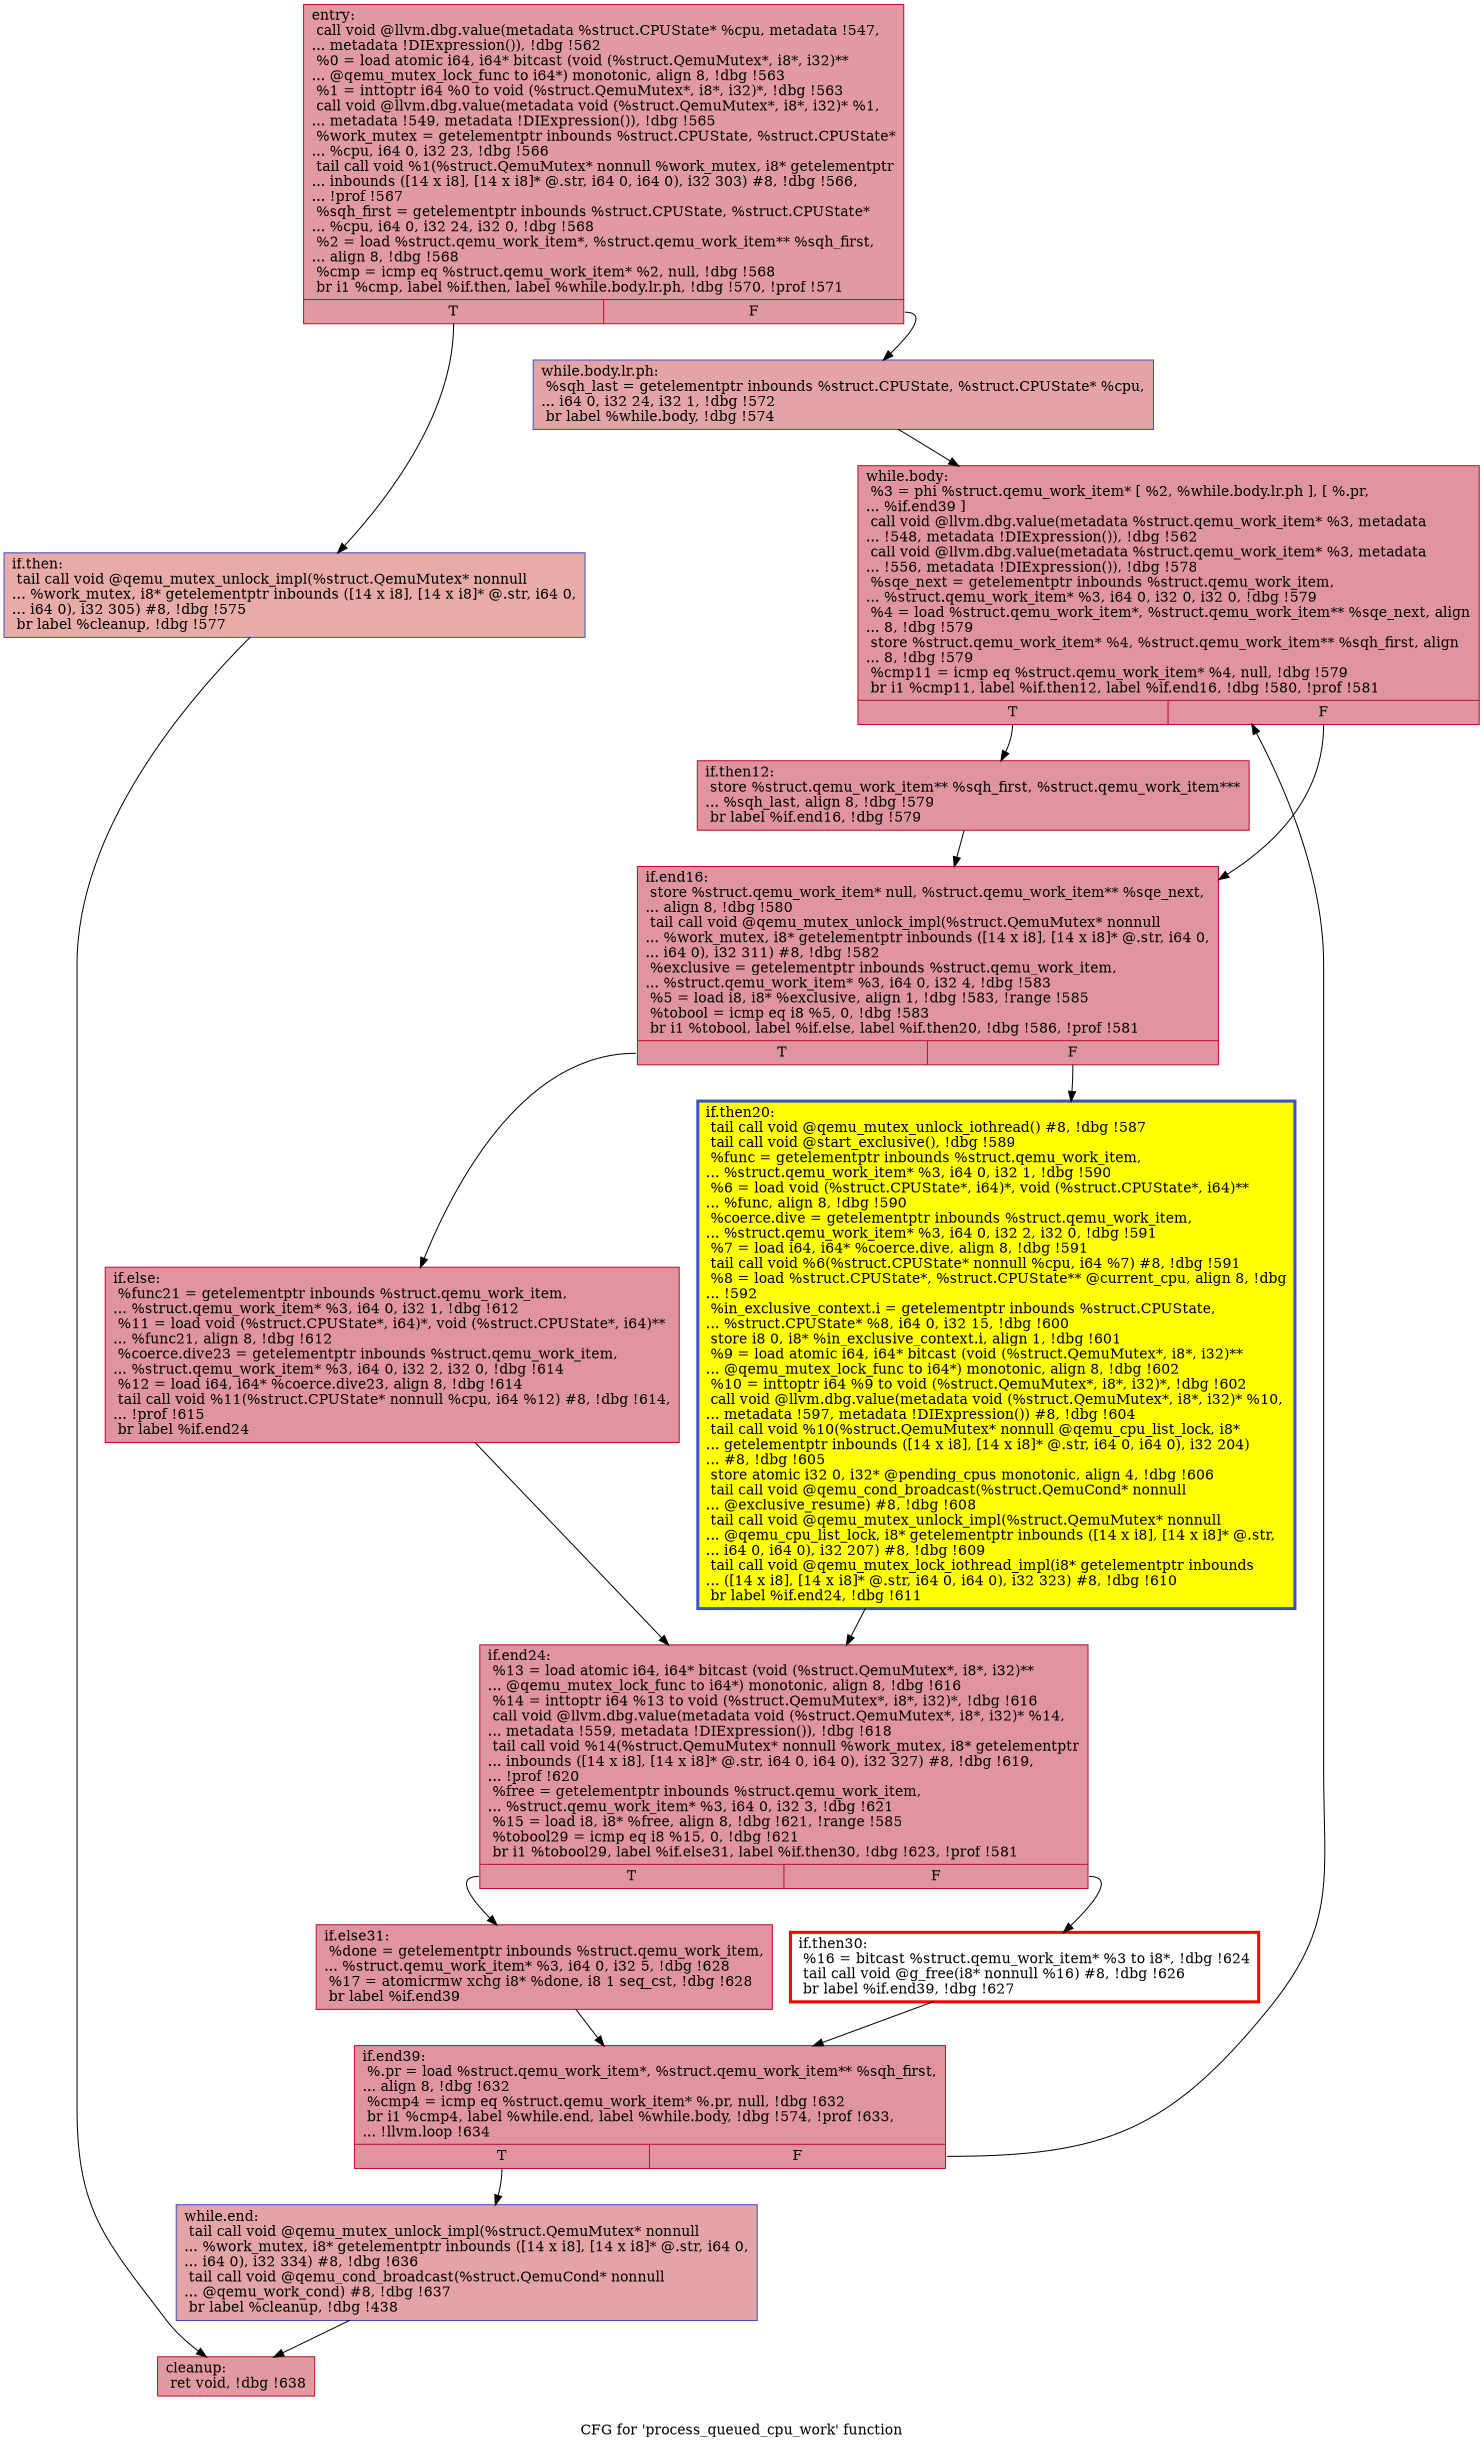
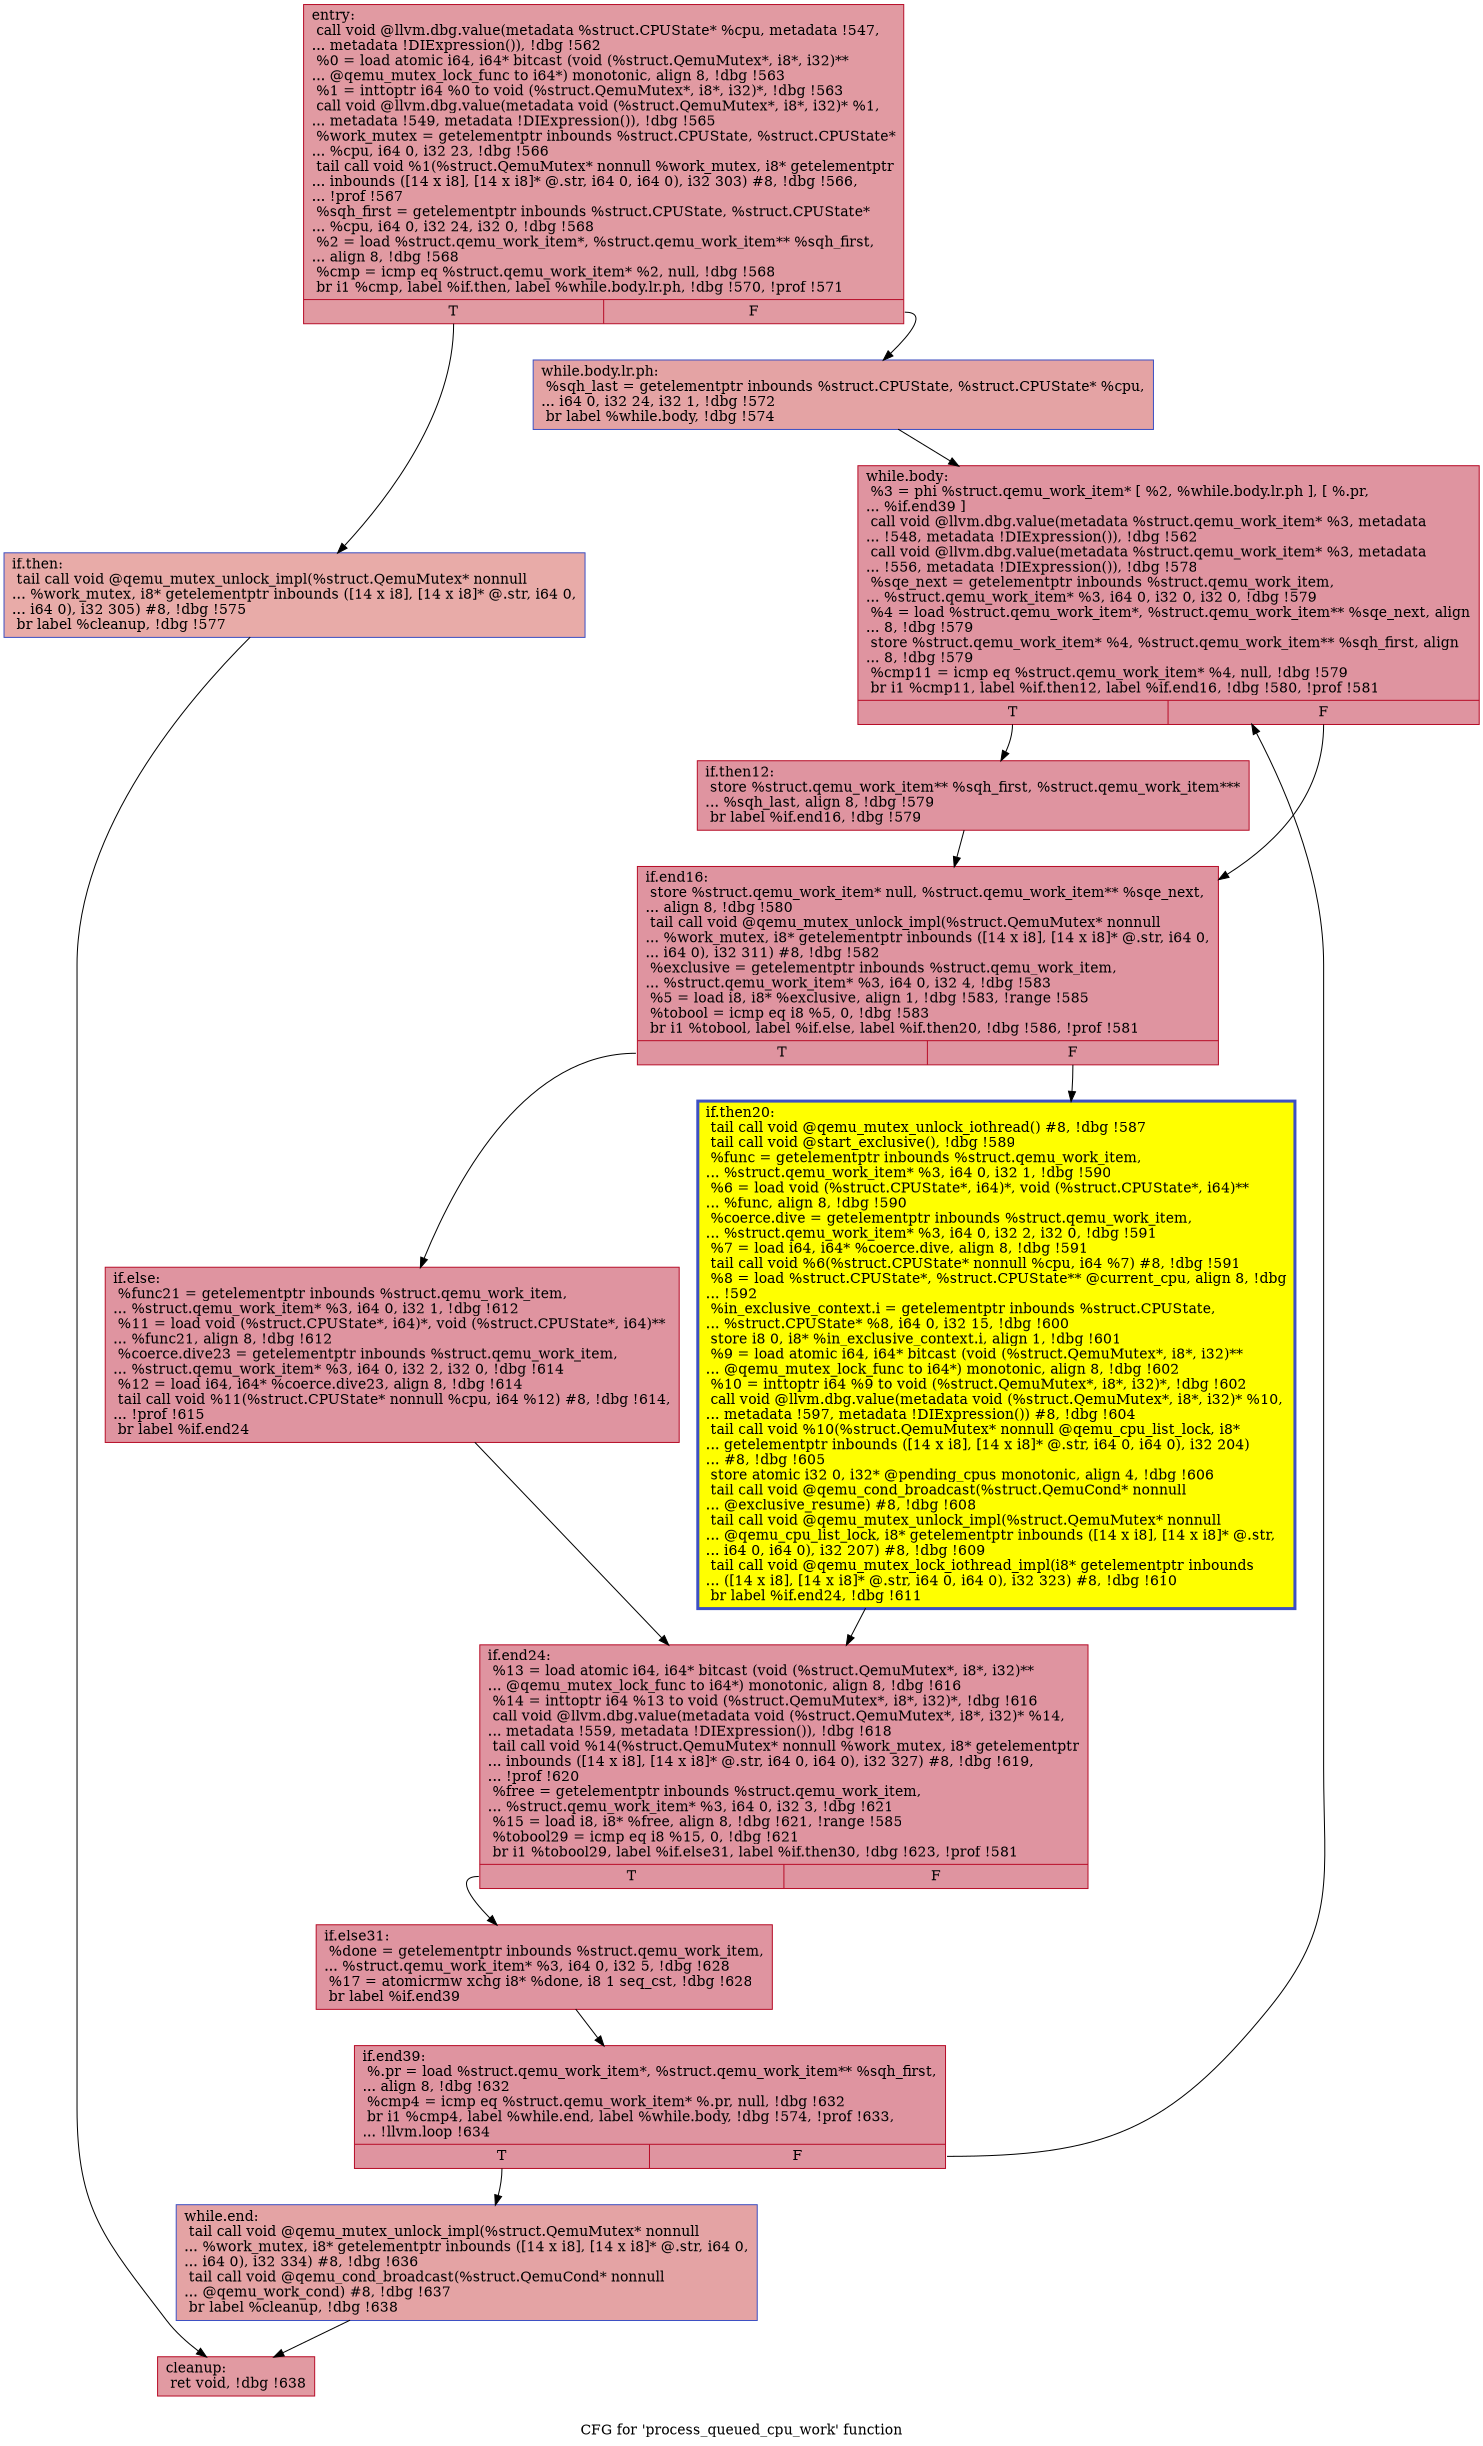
(1025, 1967) -> none
(292, 2307) -> (292, 2307)
